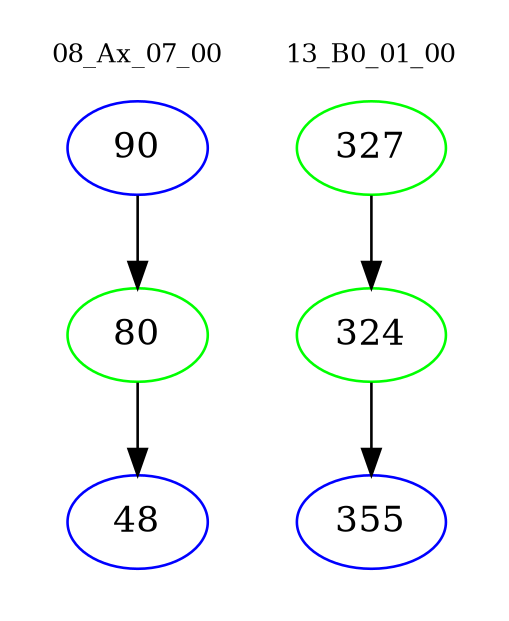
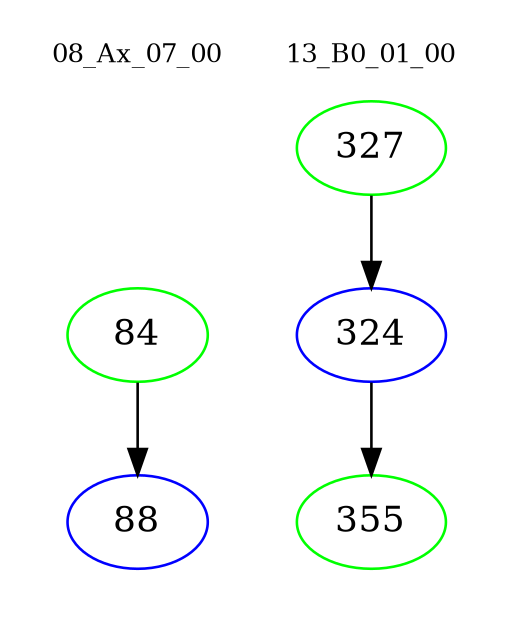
(138, 148) -> none
(138, 335) -> (138, 335)
(371, 335) -> (371, 335)
(138, 522) -> (138, 522)
(371, 522) -> (371, 522)
